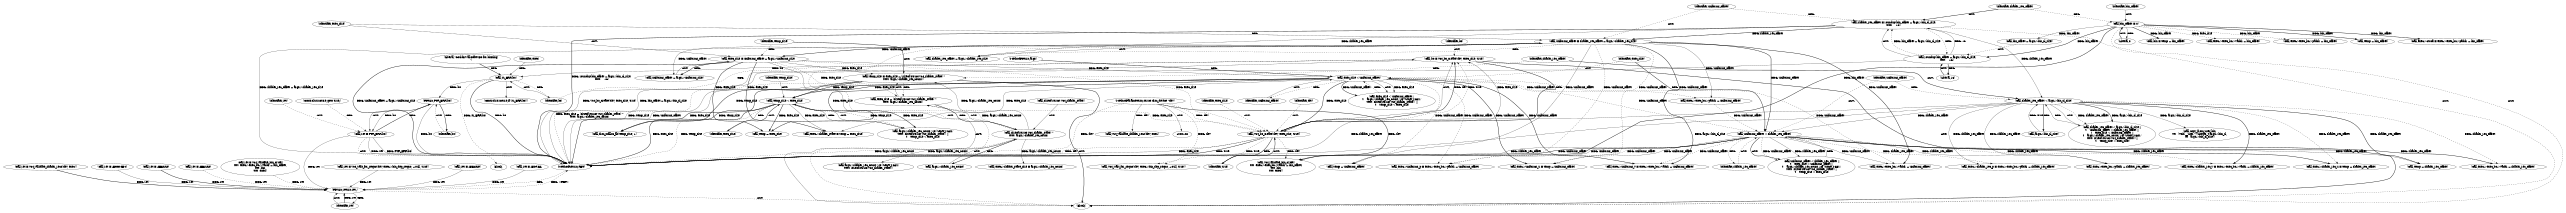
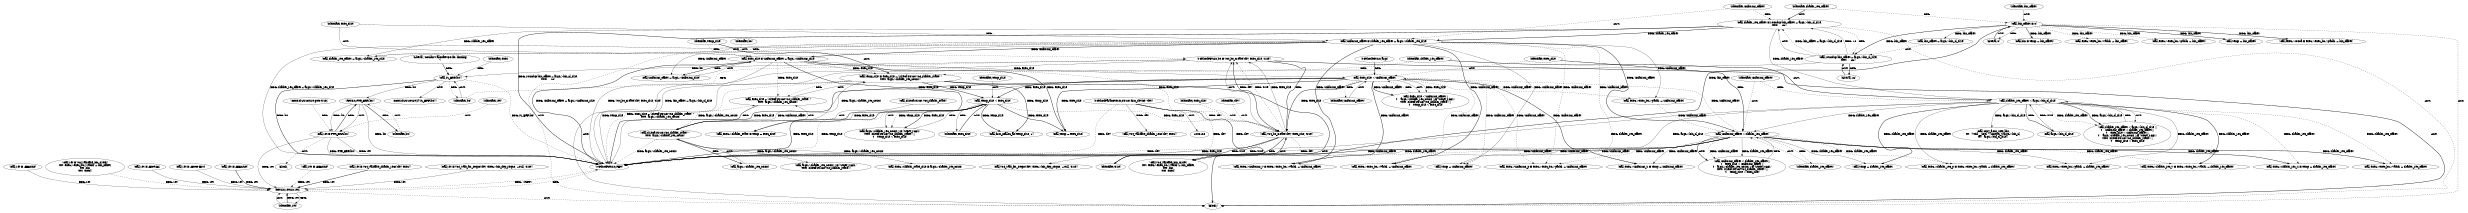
(2202, 34) -> (2082, 34)
(1454, 59) -> (1234, 59)
(1091, 88) -> none
